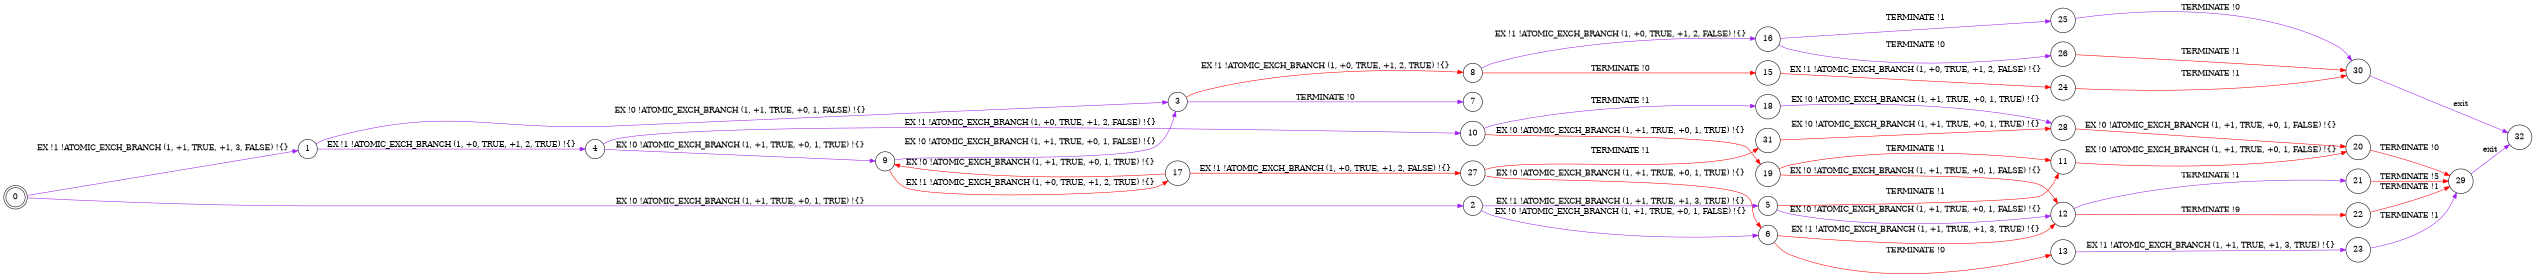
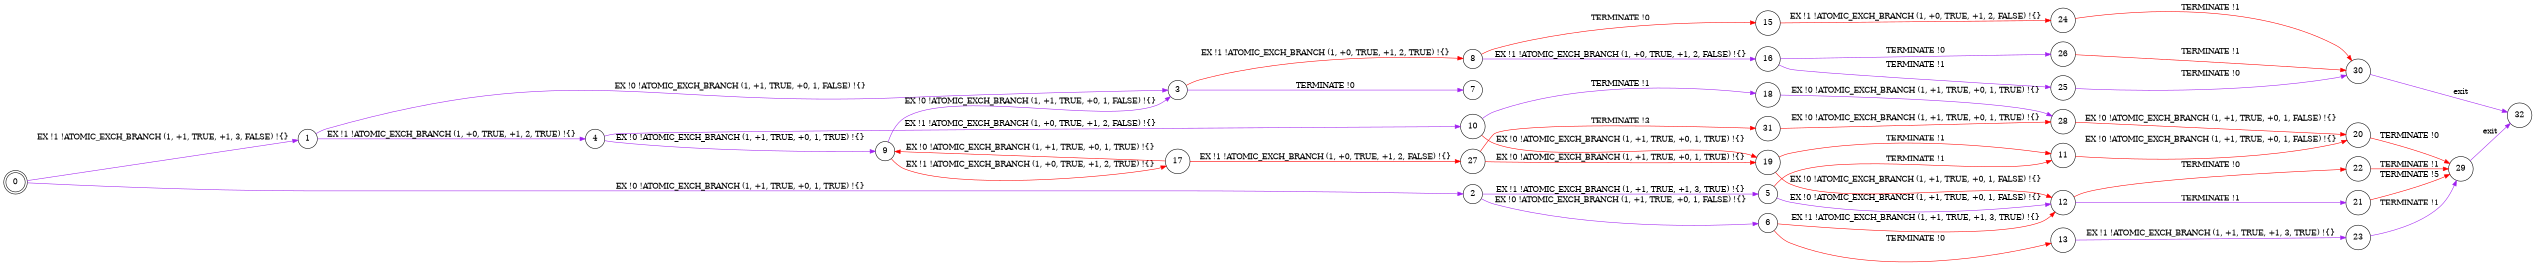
(1620, 151) -> (1620, 121)
(1631, 182) -> (1618, 163)
(2211, 210) -> (2211, 165)
